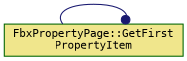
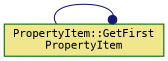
(94, 40) -> (84, 40)
